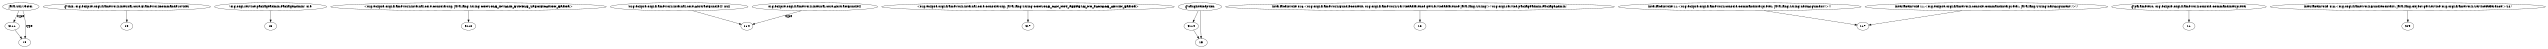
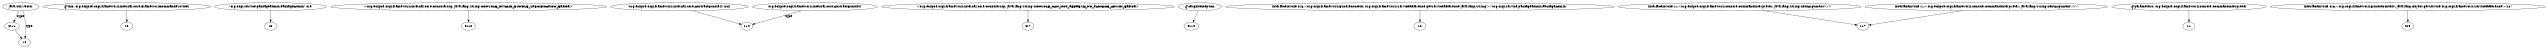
(1201, 42) -> none
